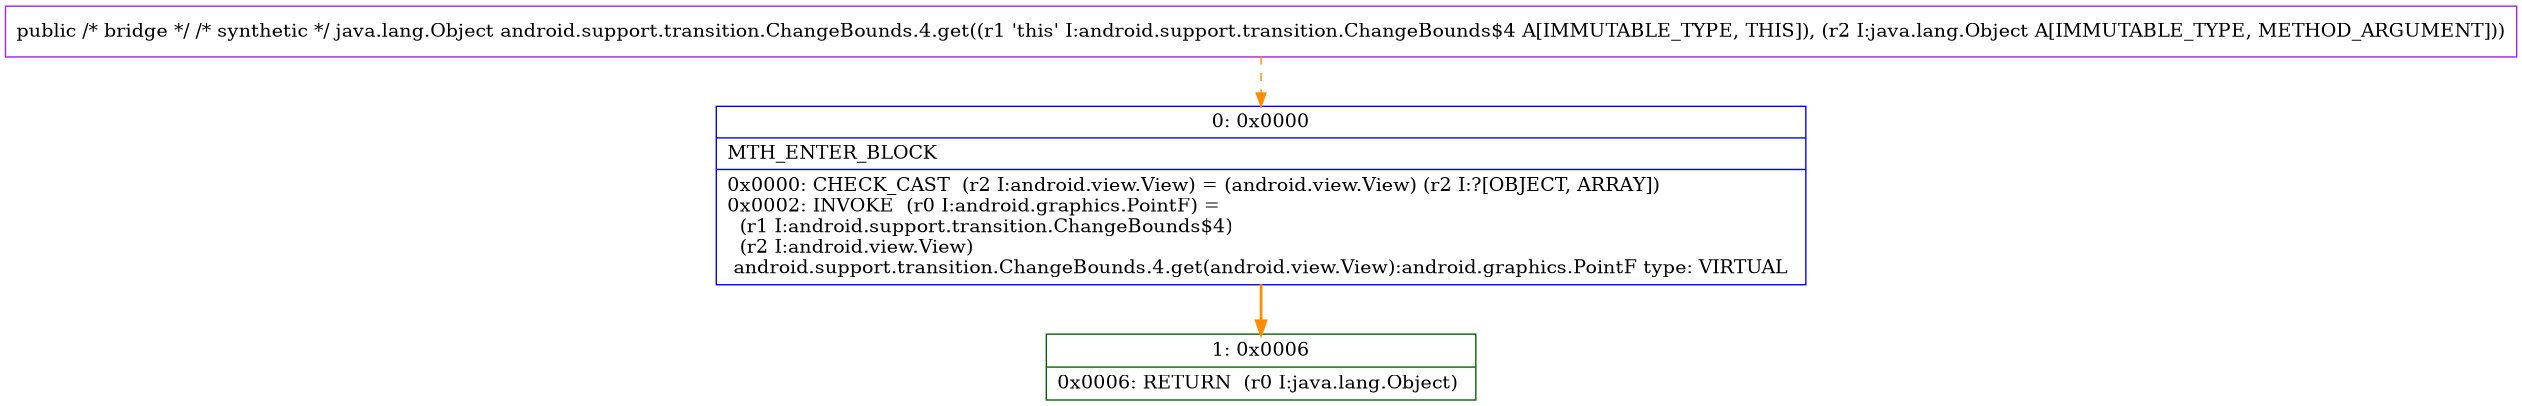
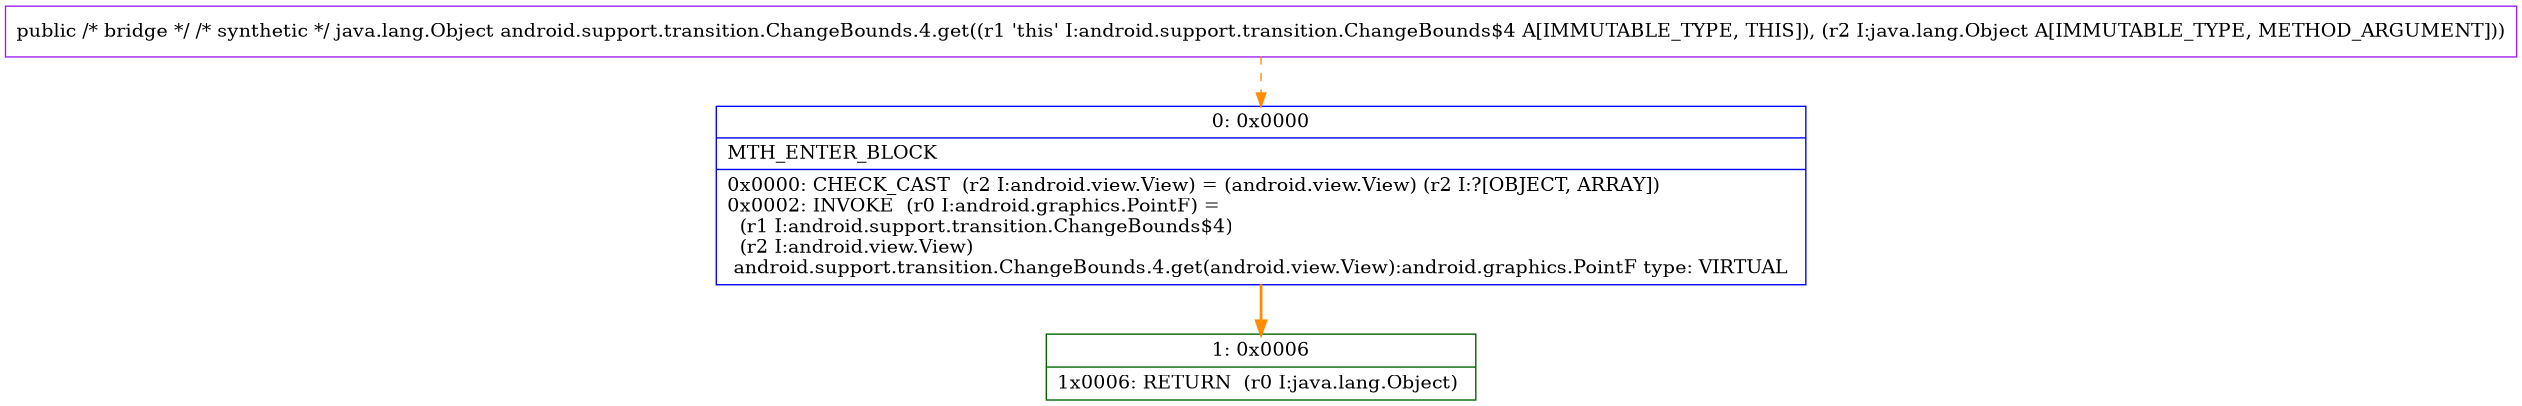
(1261, 383) -> (1261, 383)
